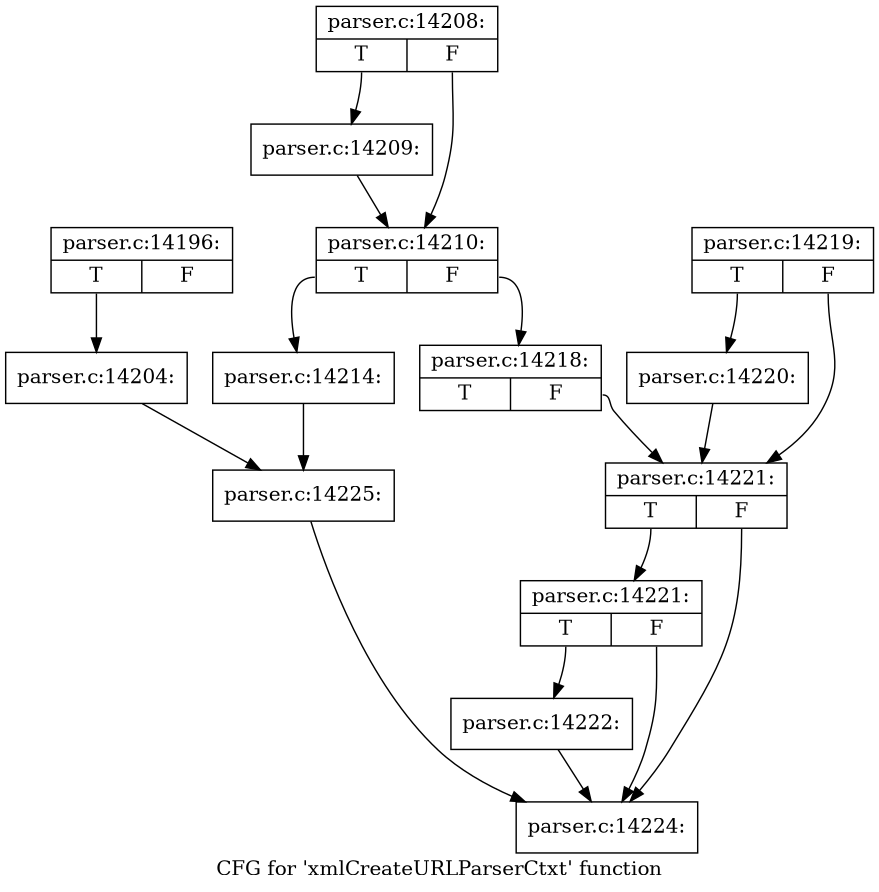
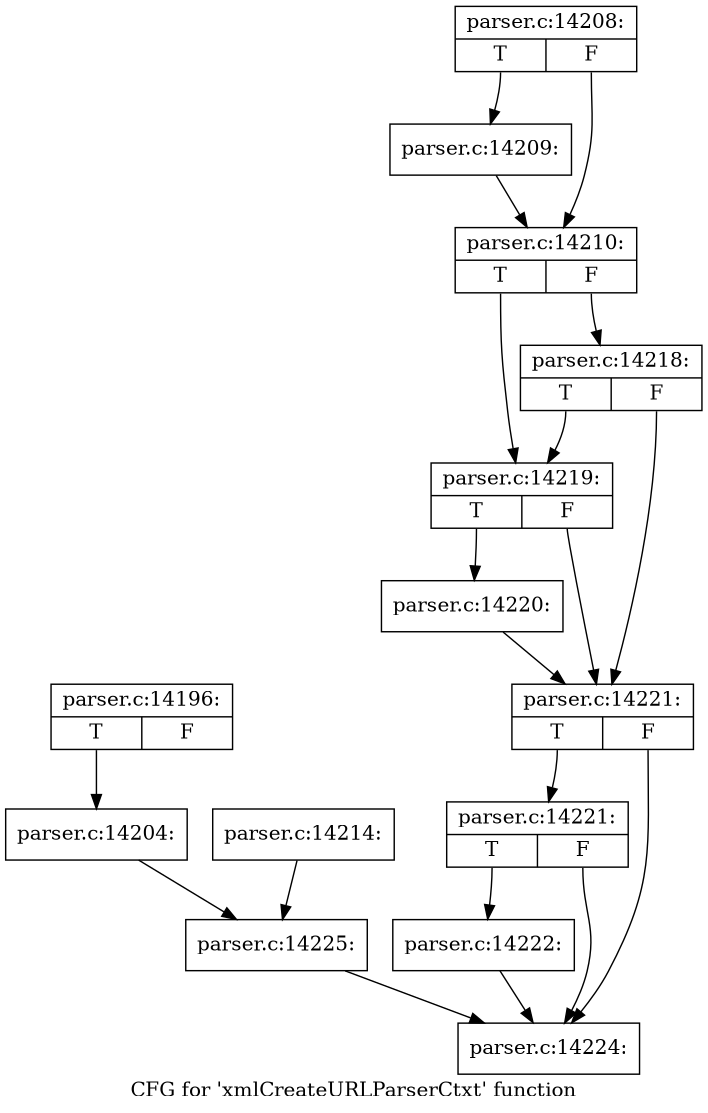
(292, 302) -> (503, 371)
none -> (563, 431)
